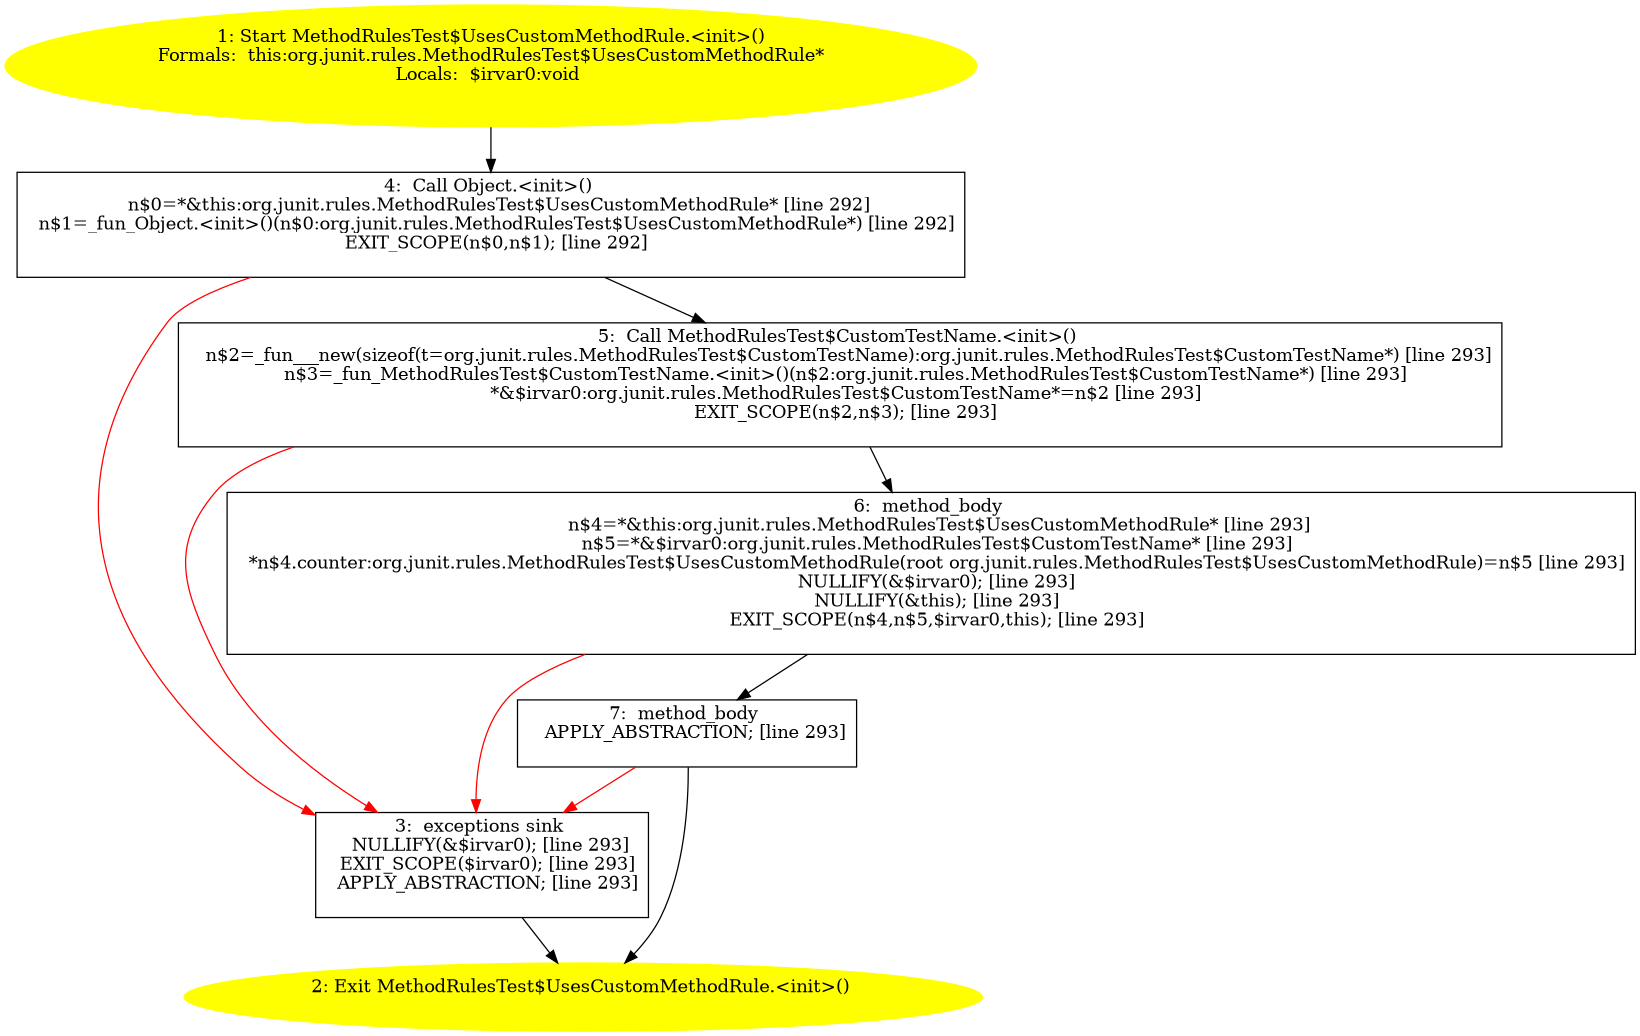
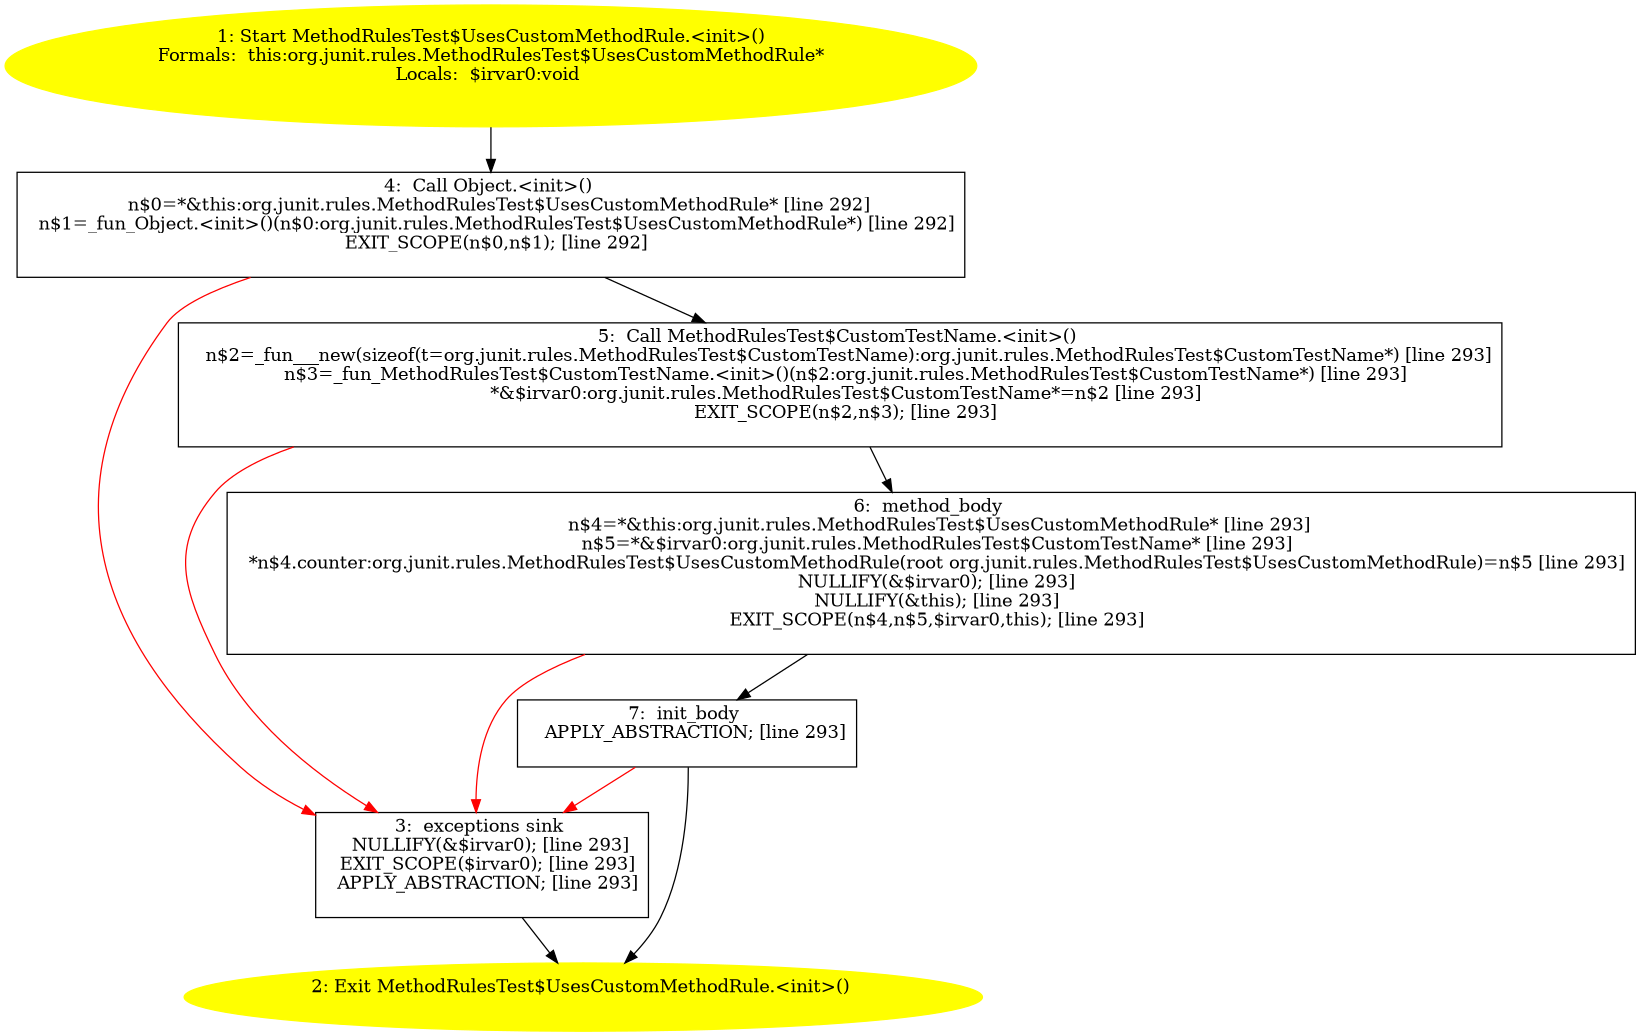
(687, 733) -> (687, 733)
